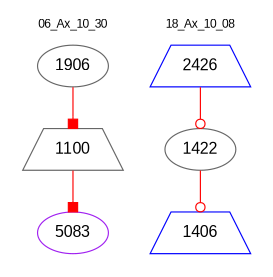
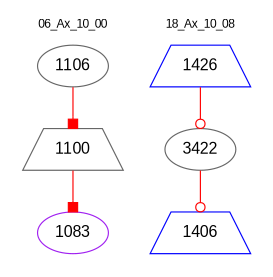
(73, 25) -> (73, 25)
(73, 66) -> (73, 66)
(200, 66) -> (200, 66)
(200, 149) -> (200, 149)
(73, 233) -> (73, 233)
